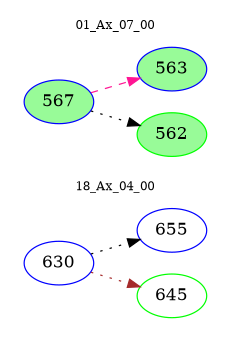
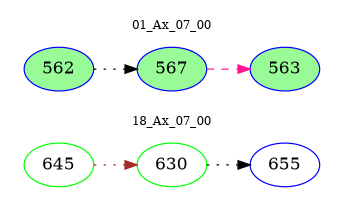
(110, 116) -> (109, 69)
(172, 135) -> (59, 69)
(115, 187) -> (172, 122)
(59, 263) -> (172, 165)
(110, 278) -> (109, 165)
